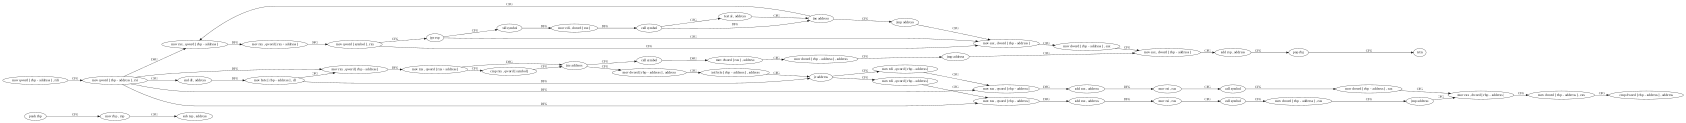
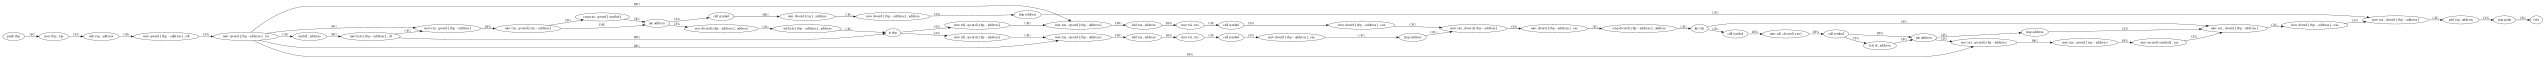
none -> (125, 36)
(402, 41) -> (1682, 29)
(1299, 53) -> (2505, 20)
(821, 77) -> (893, 33)
